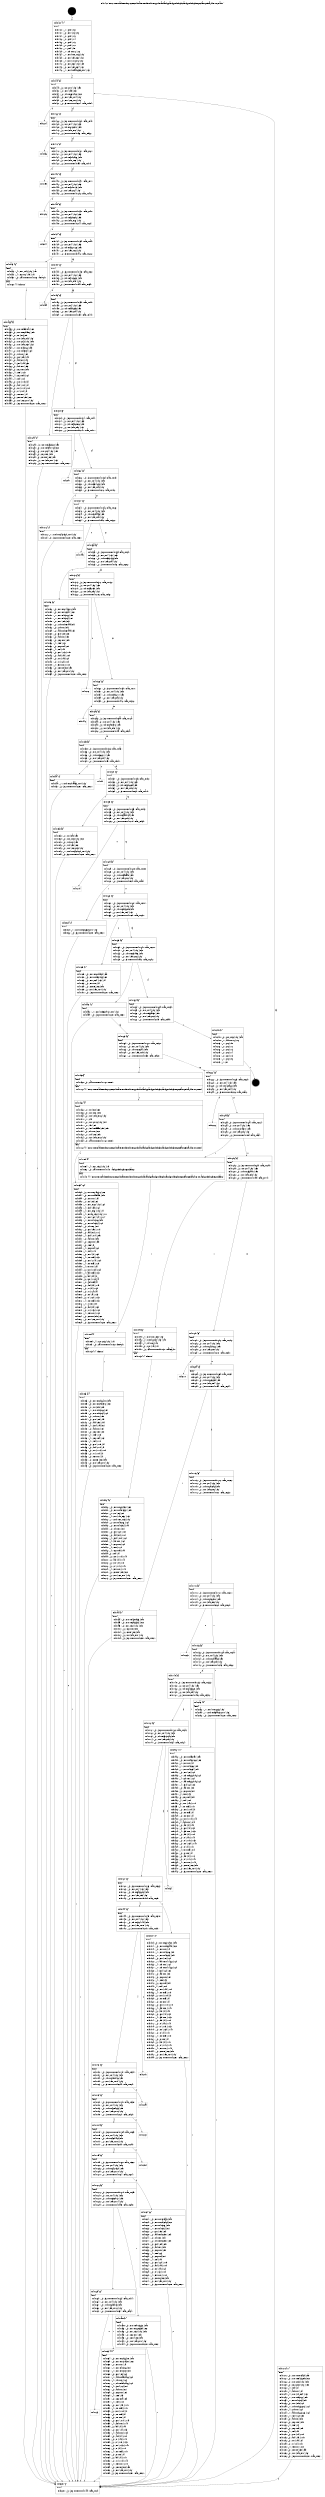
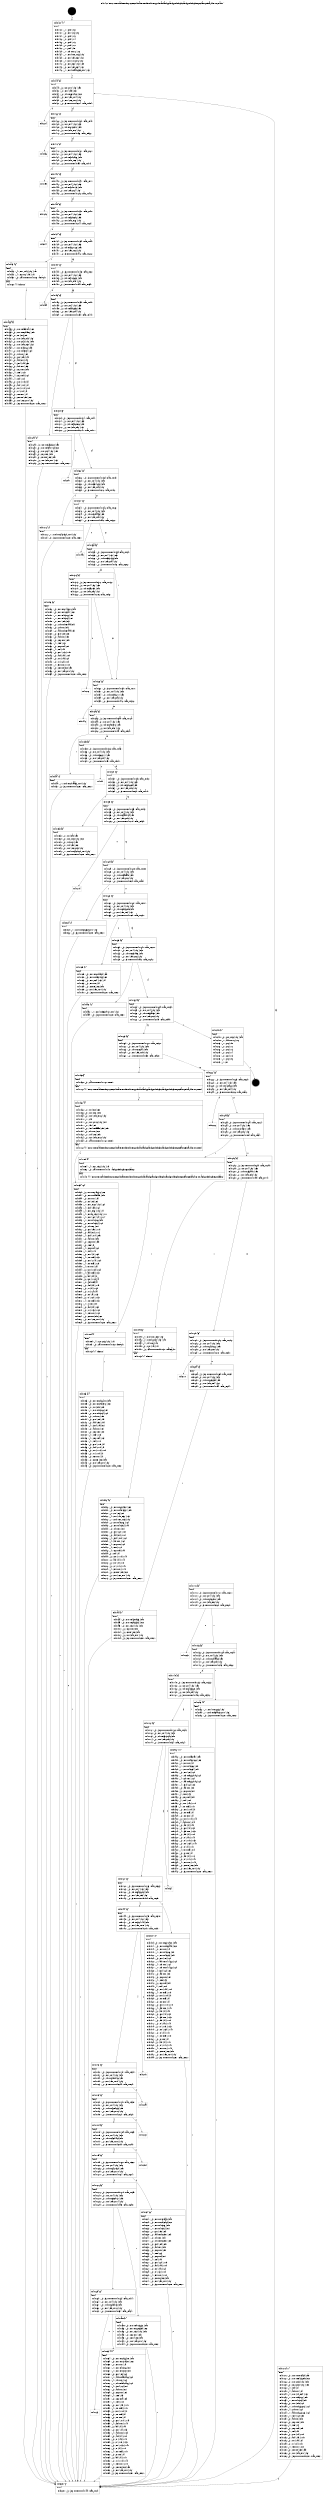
(65, 576) -> (119, 623)
(84, 769) -> (72, 749)
(119, 1026) -> (146, 1028)
(211, 1483) -> none
(55, 1669) -> (59, 1685)
